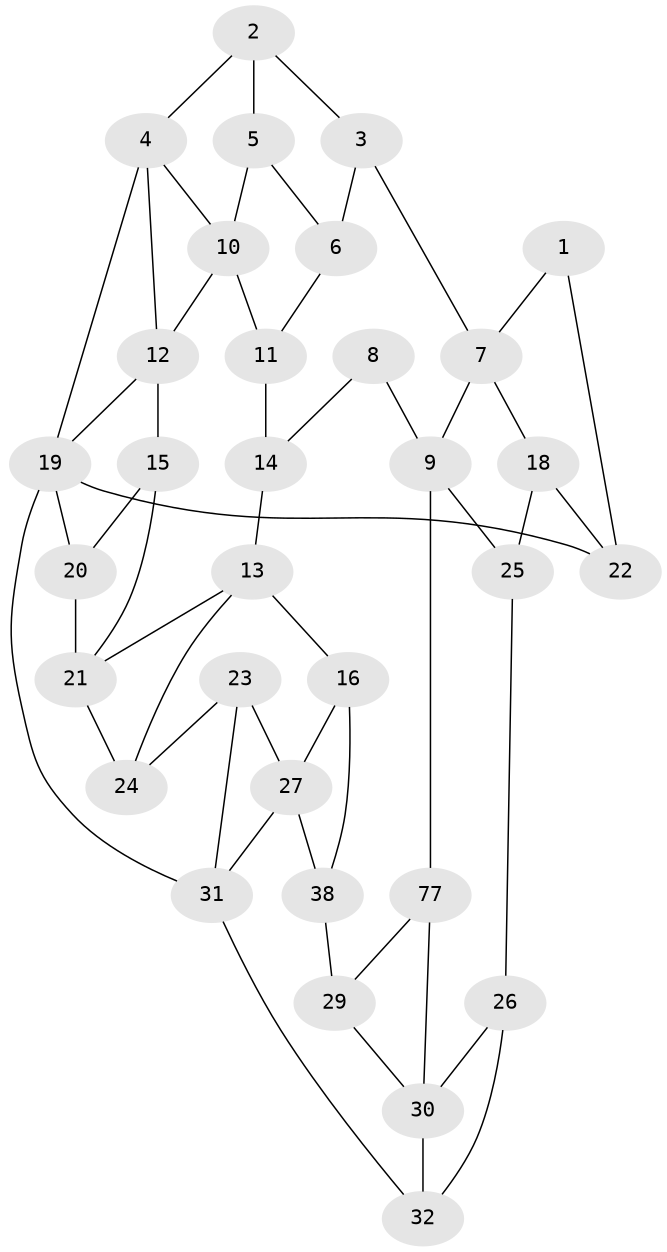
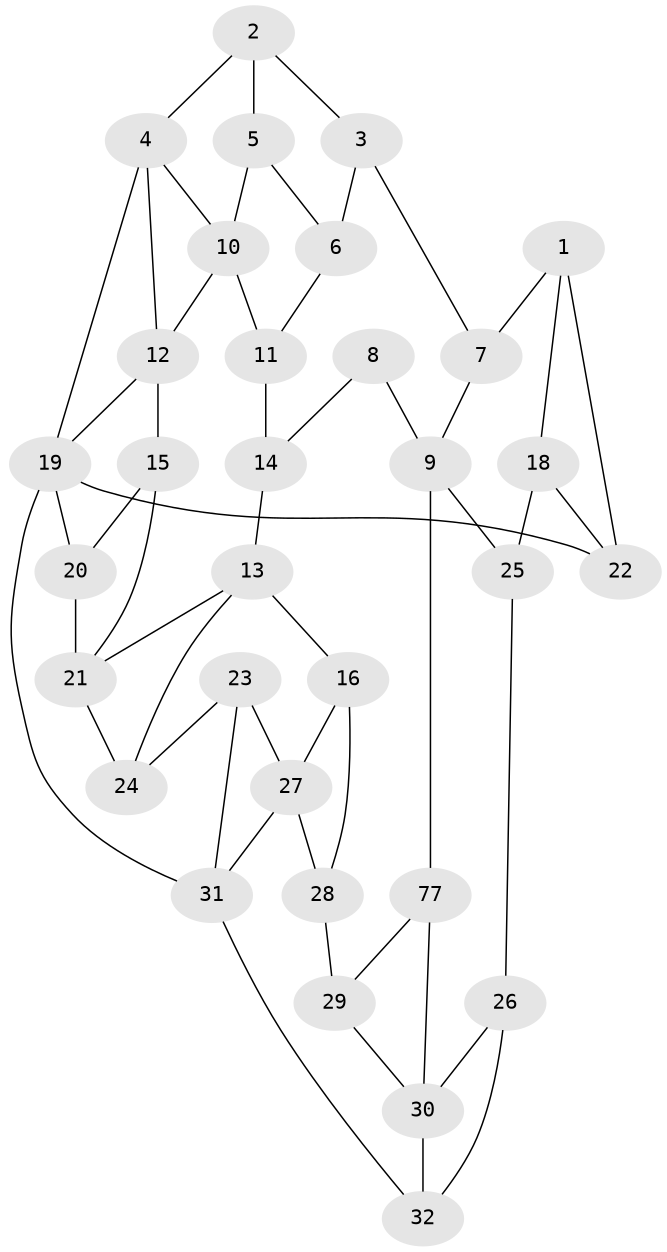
(510, 410) -> (551, 356)
(323, 895) -> (323, 895)
